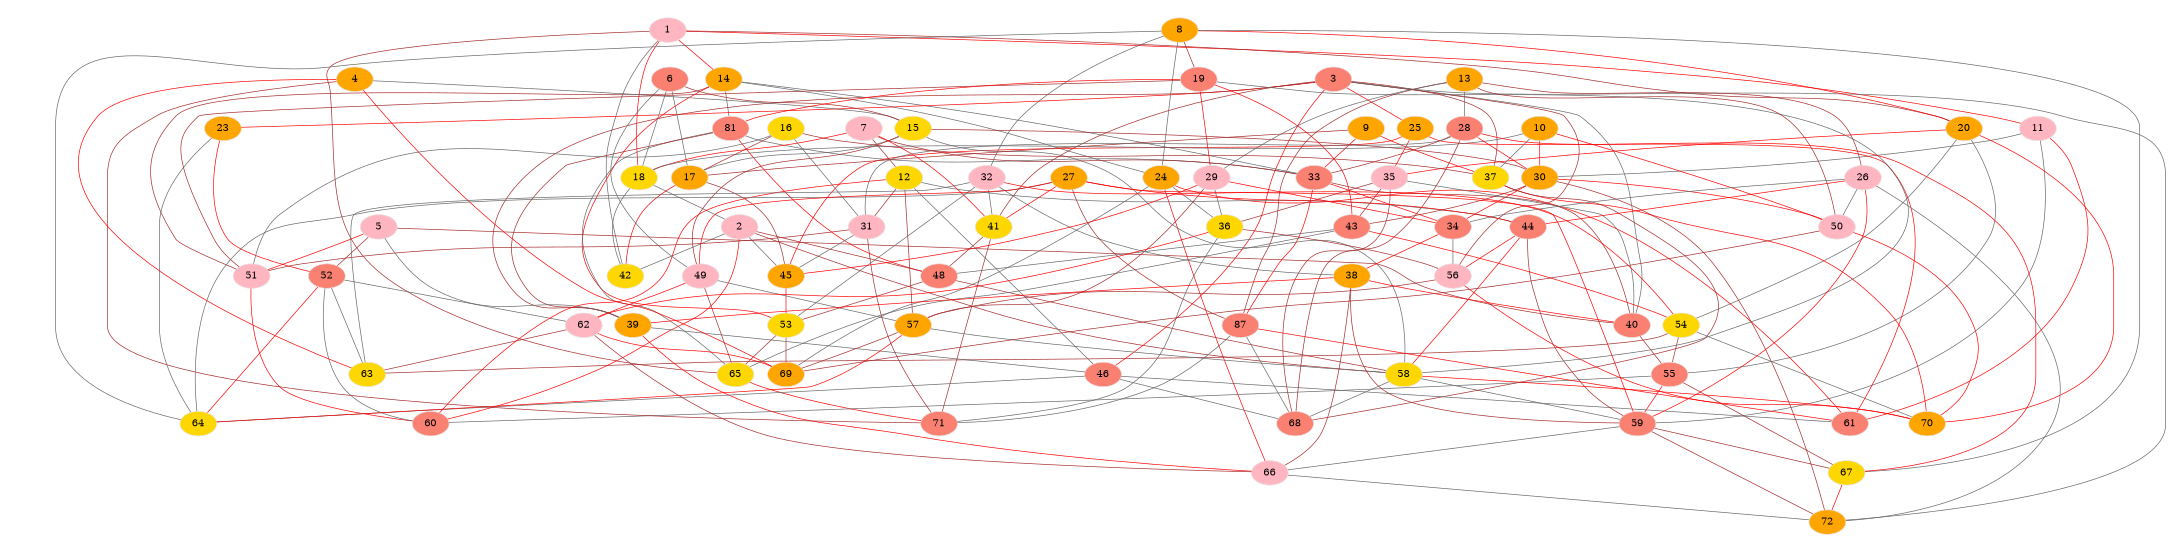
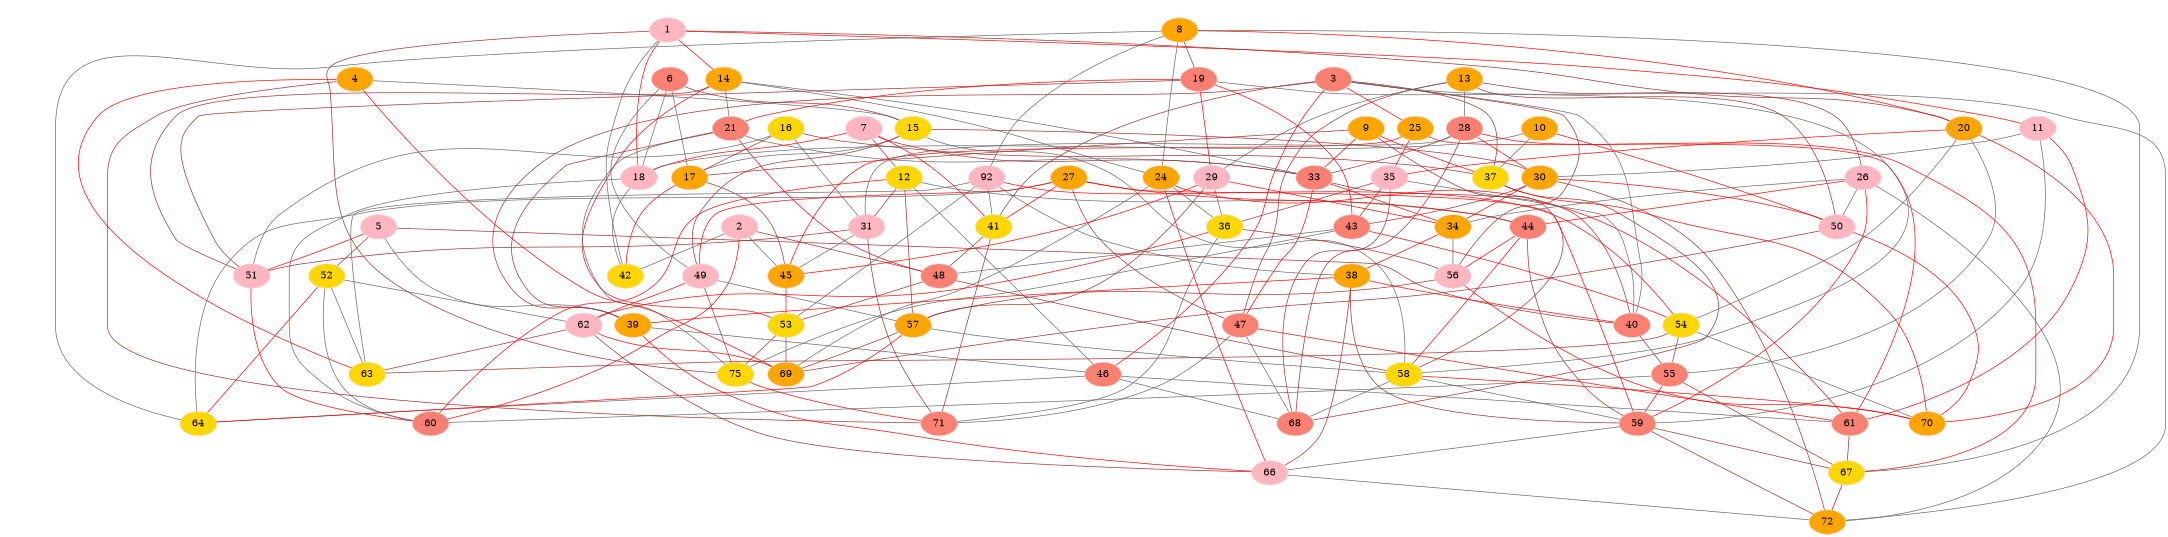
(223, 128) -> none
(731, 128) -> (731, 128)
(1540, 153) -> none
(639, 178) -> (639, 178)
(987, 178) -> (987, 178)
(689, 202) -> (320, 229)
(1453, 227) -> (1453, 227)
(327, 276) -> (327, 276)
(1240, 325) -> (1240, 325)
(1048, 327) -> (1561, 250)
(735, 374) -> (735, 374)
none -> (1848, 448)
